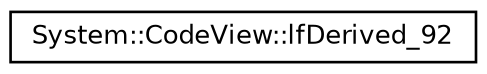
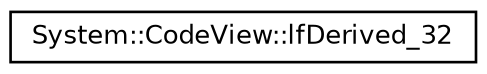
(243, 37) -> (243, 37)
